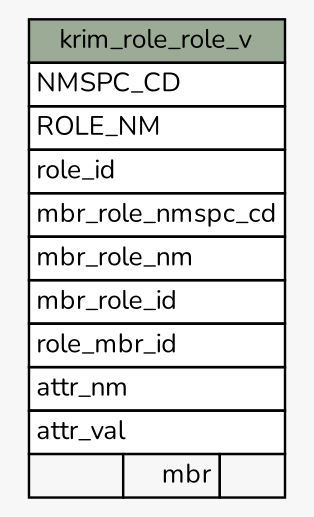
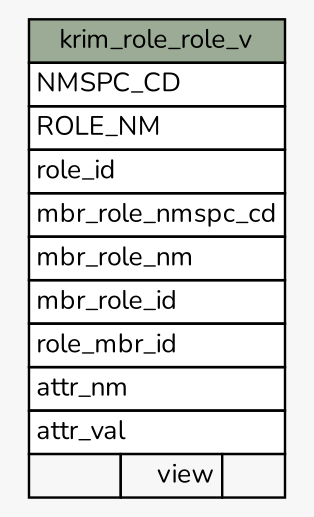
(187, 475) -> (186, 475)
